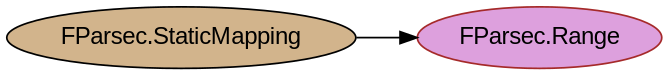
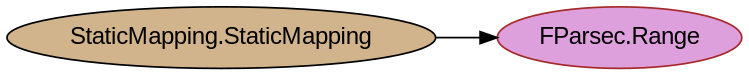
(181, 38) -> (221, 38)
